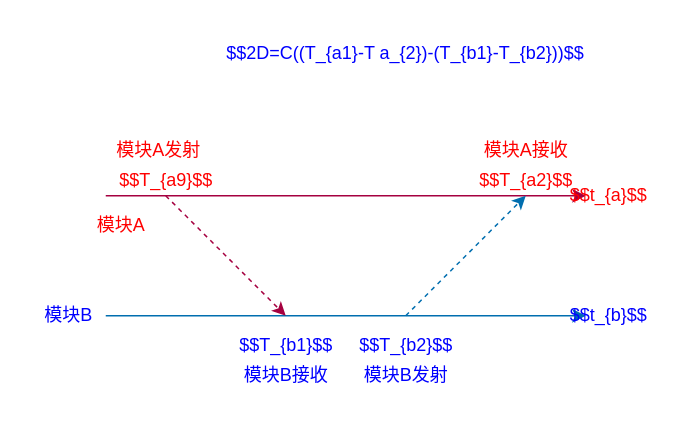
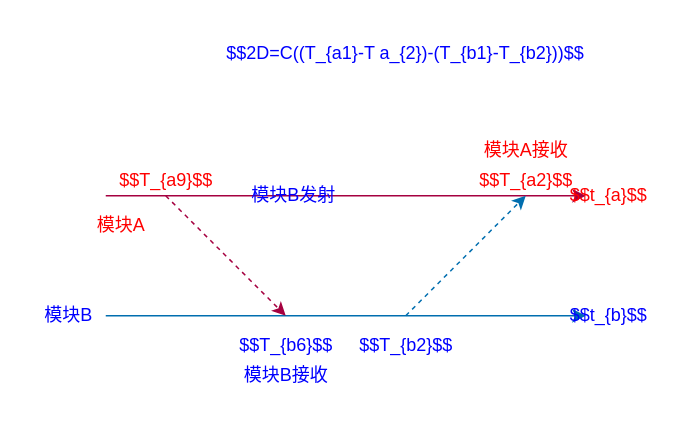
(158, 151) -> none
(287, 346) -> (287, 346)
(406, 376) -> (293, 196)
